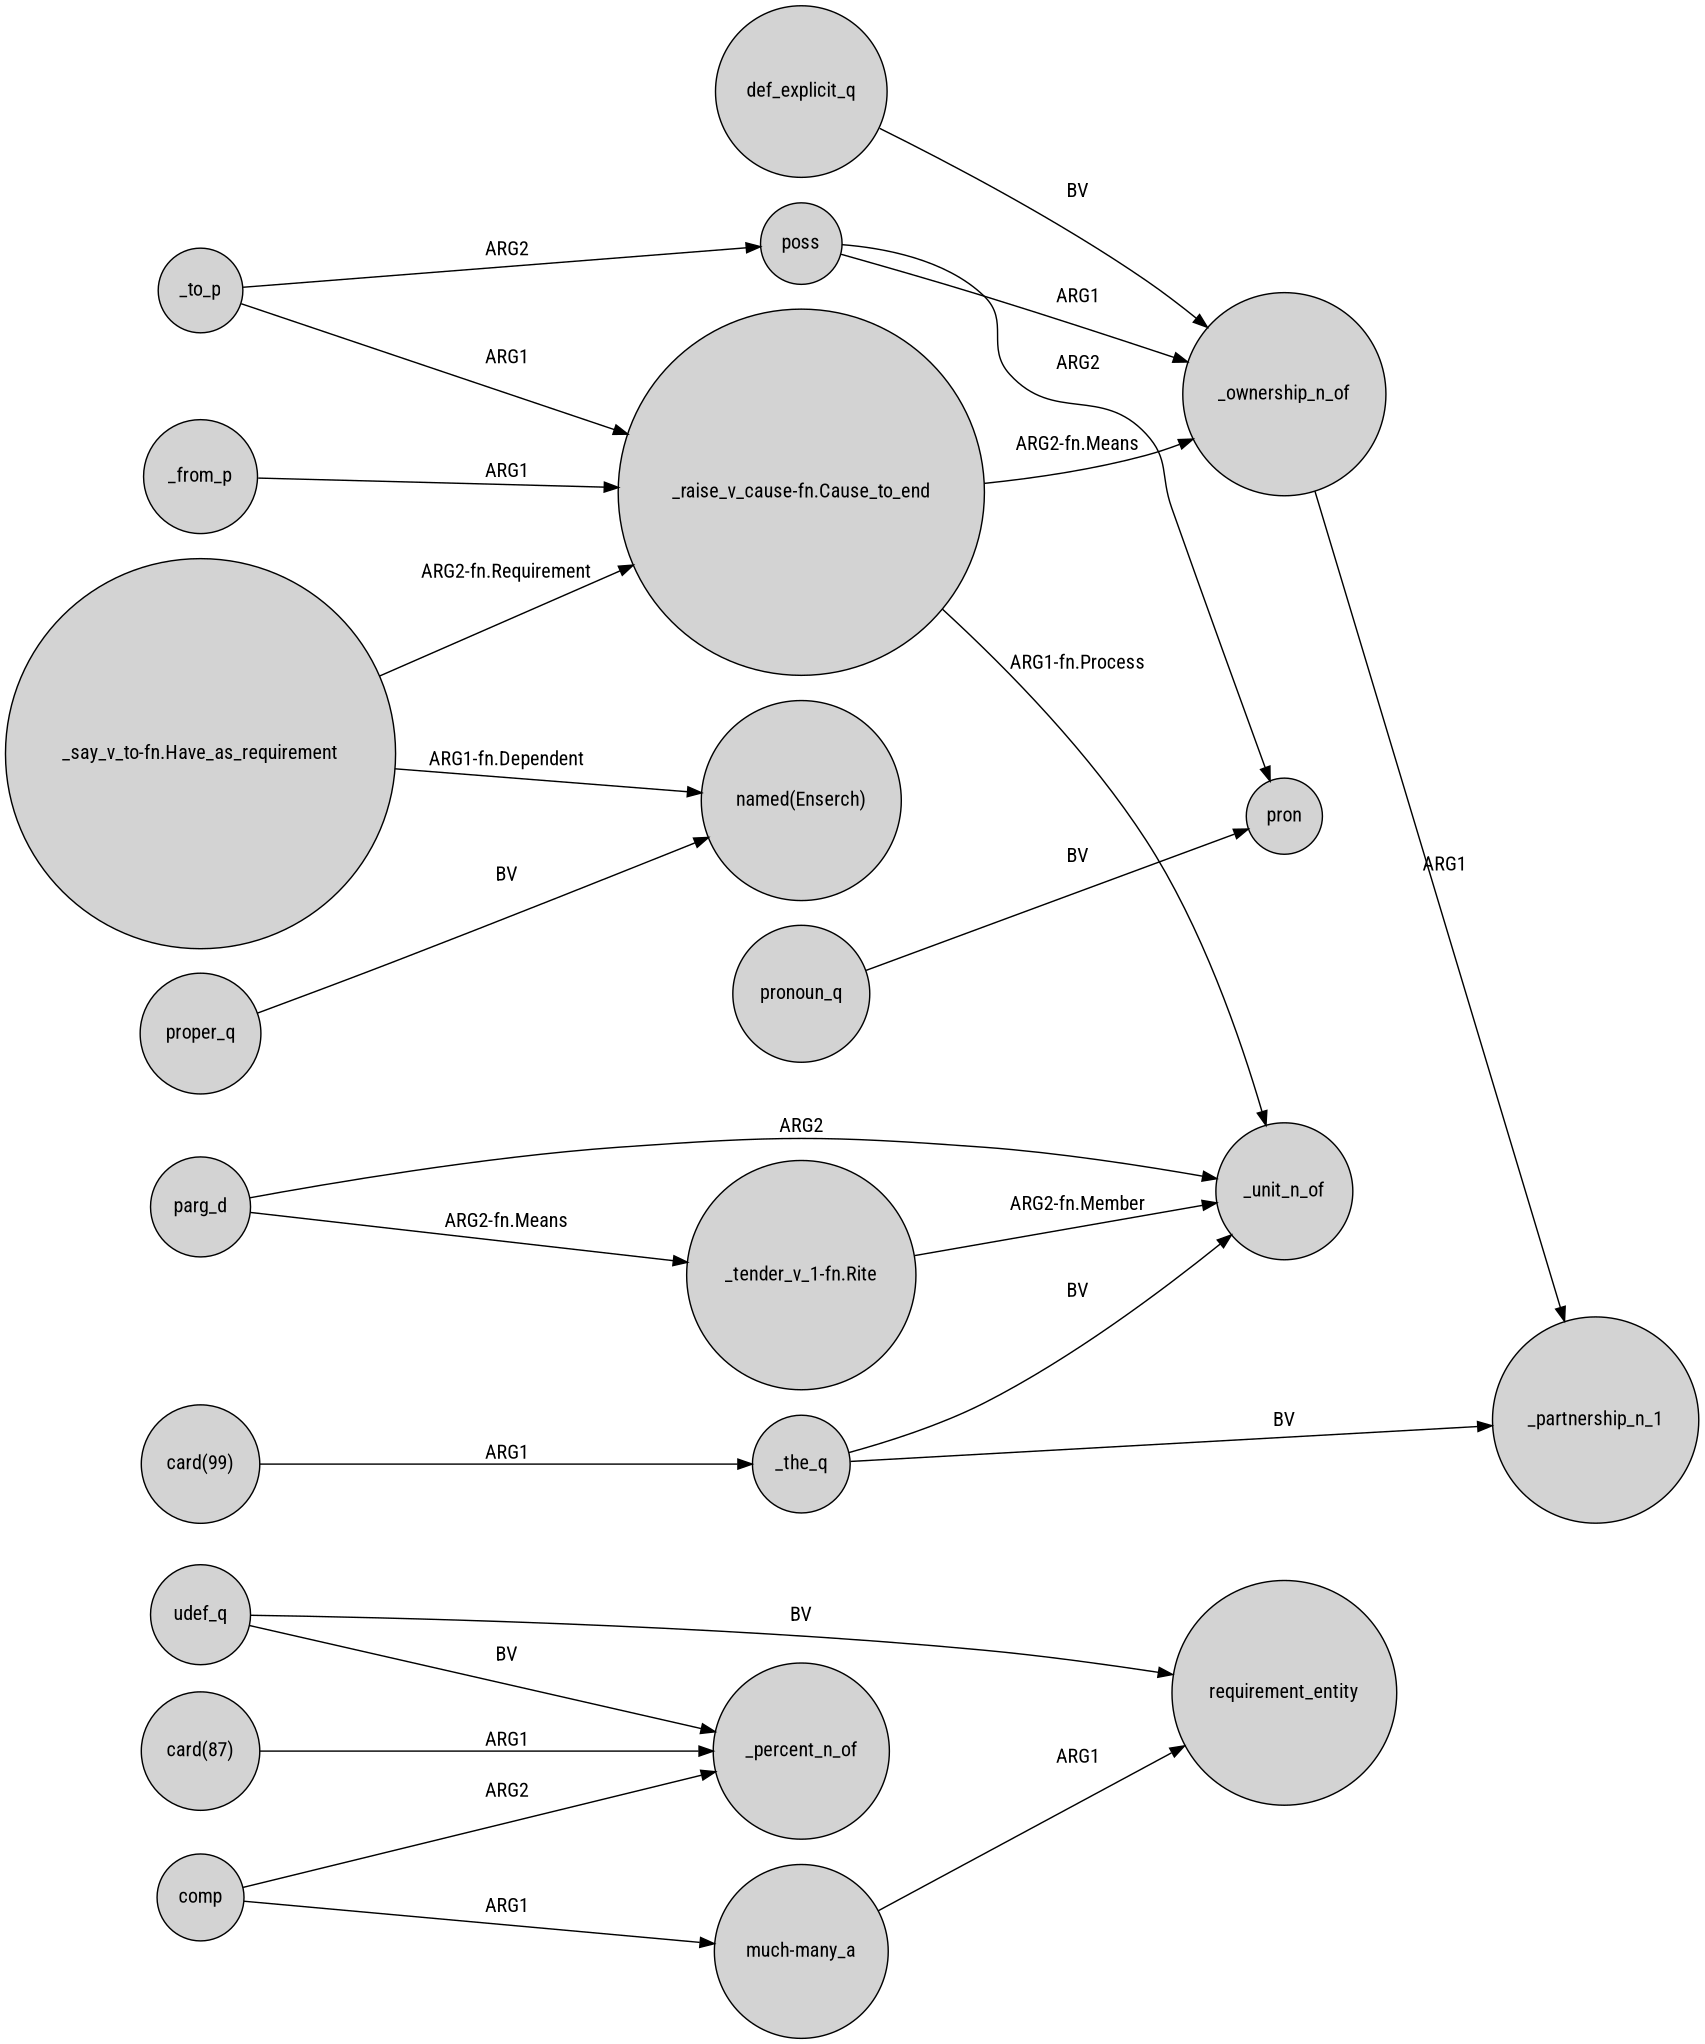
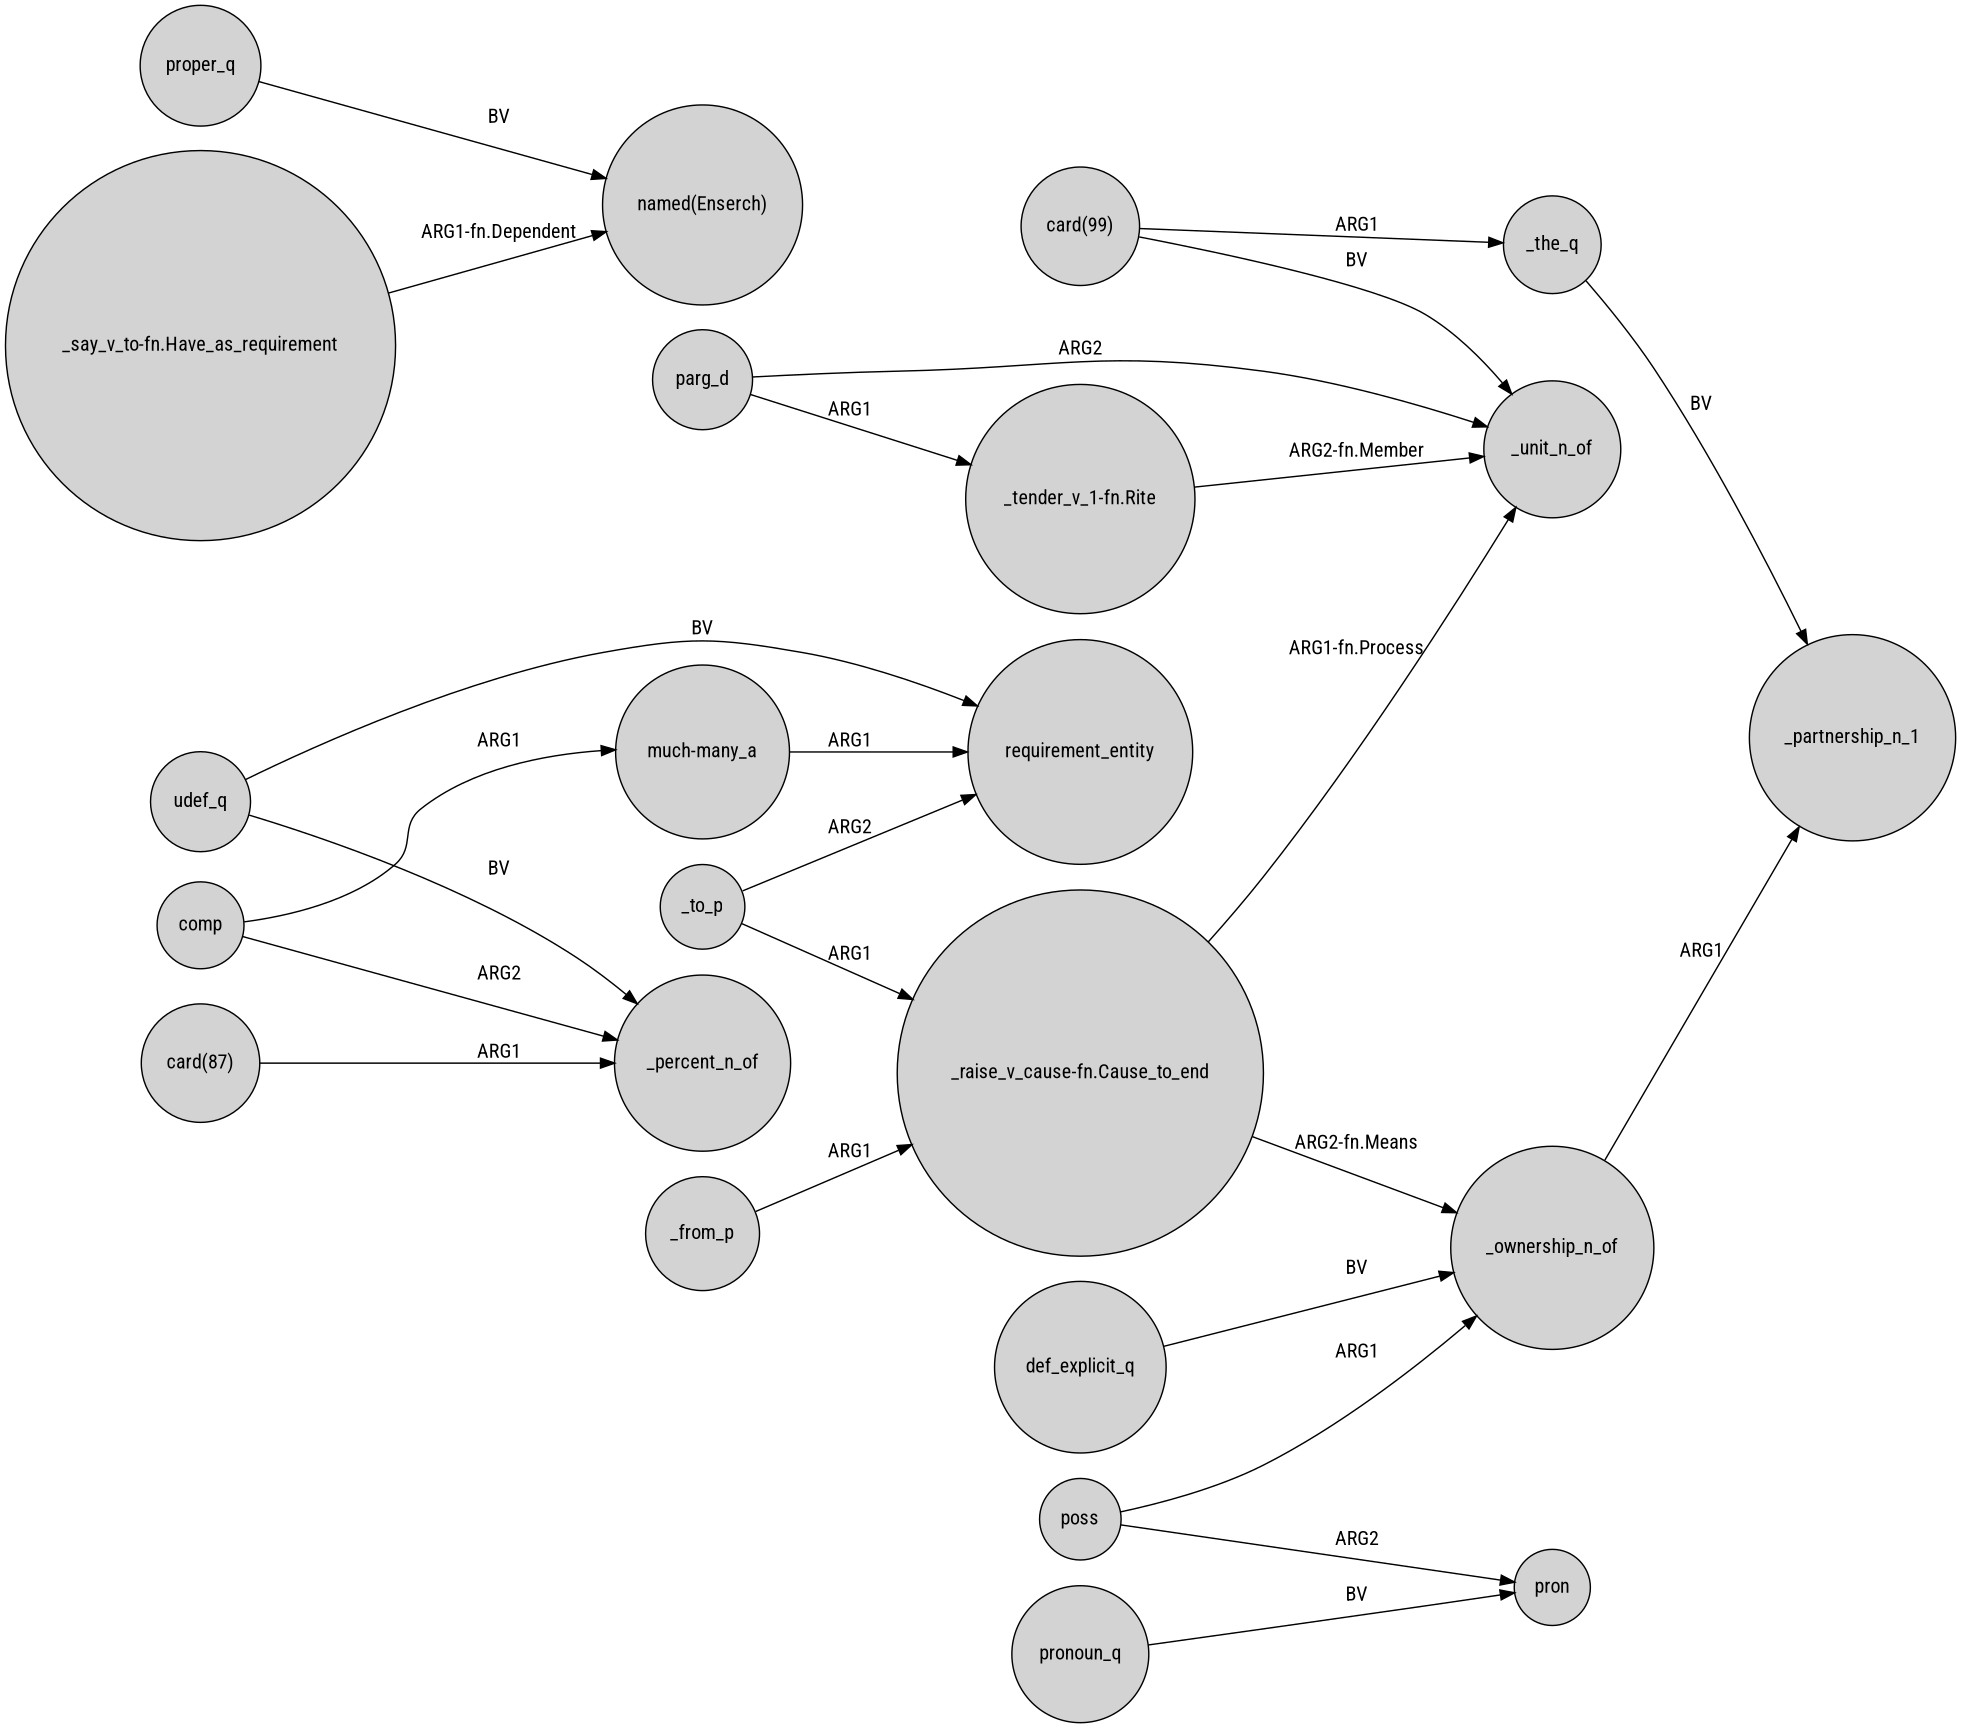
(495, 267) -> (853, 845)
(500, 623) -> none
(507, 1222) -> (850, 410)
(1046, 1368) -> (1335, 281)
